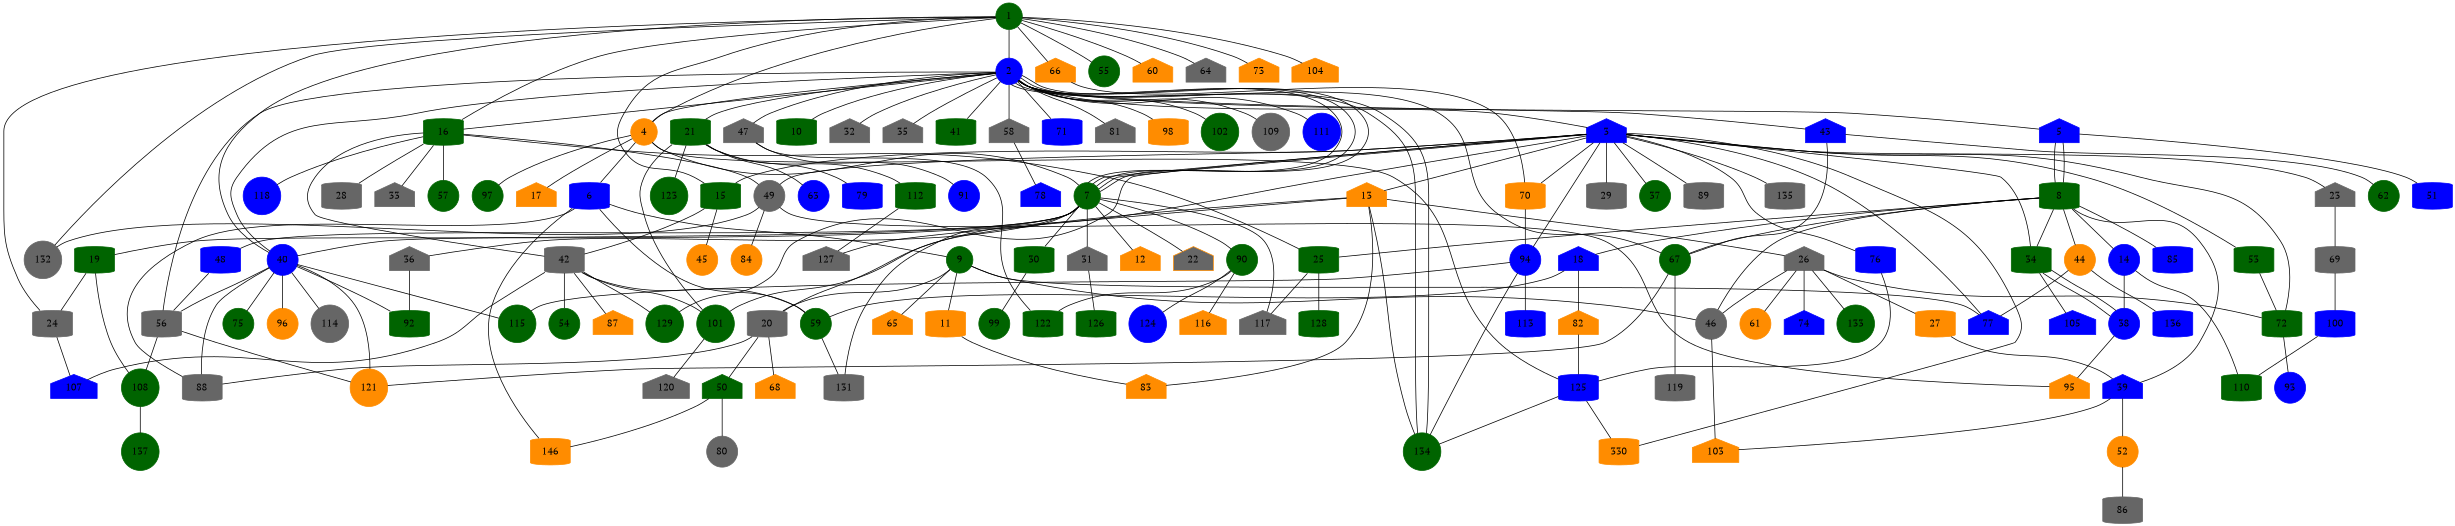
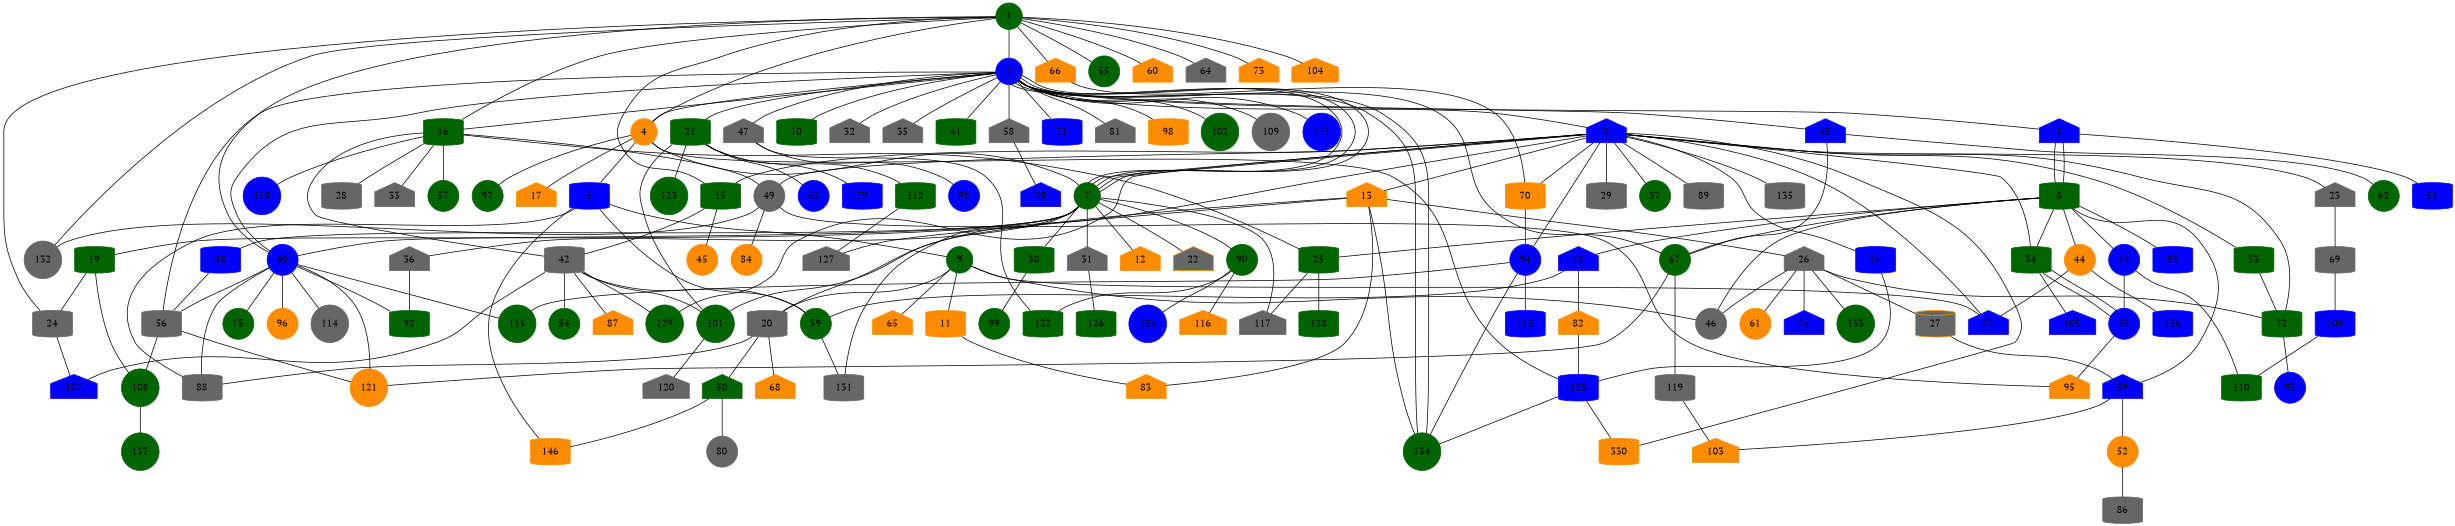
(1935, 324) -> (1935, 324)
(1713, 389) -> (1696, 421)
